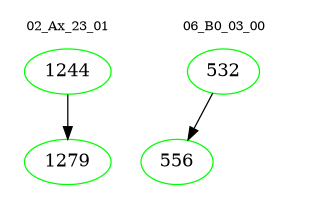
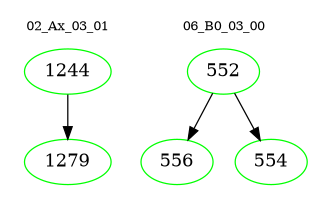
(68, 27) -> (68, 27)
(223, 72) -> (223, 72)
none -> (271, 162)
